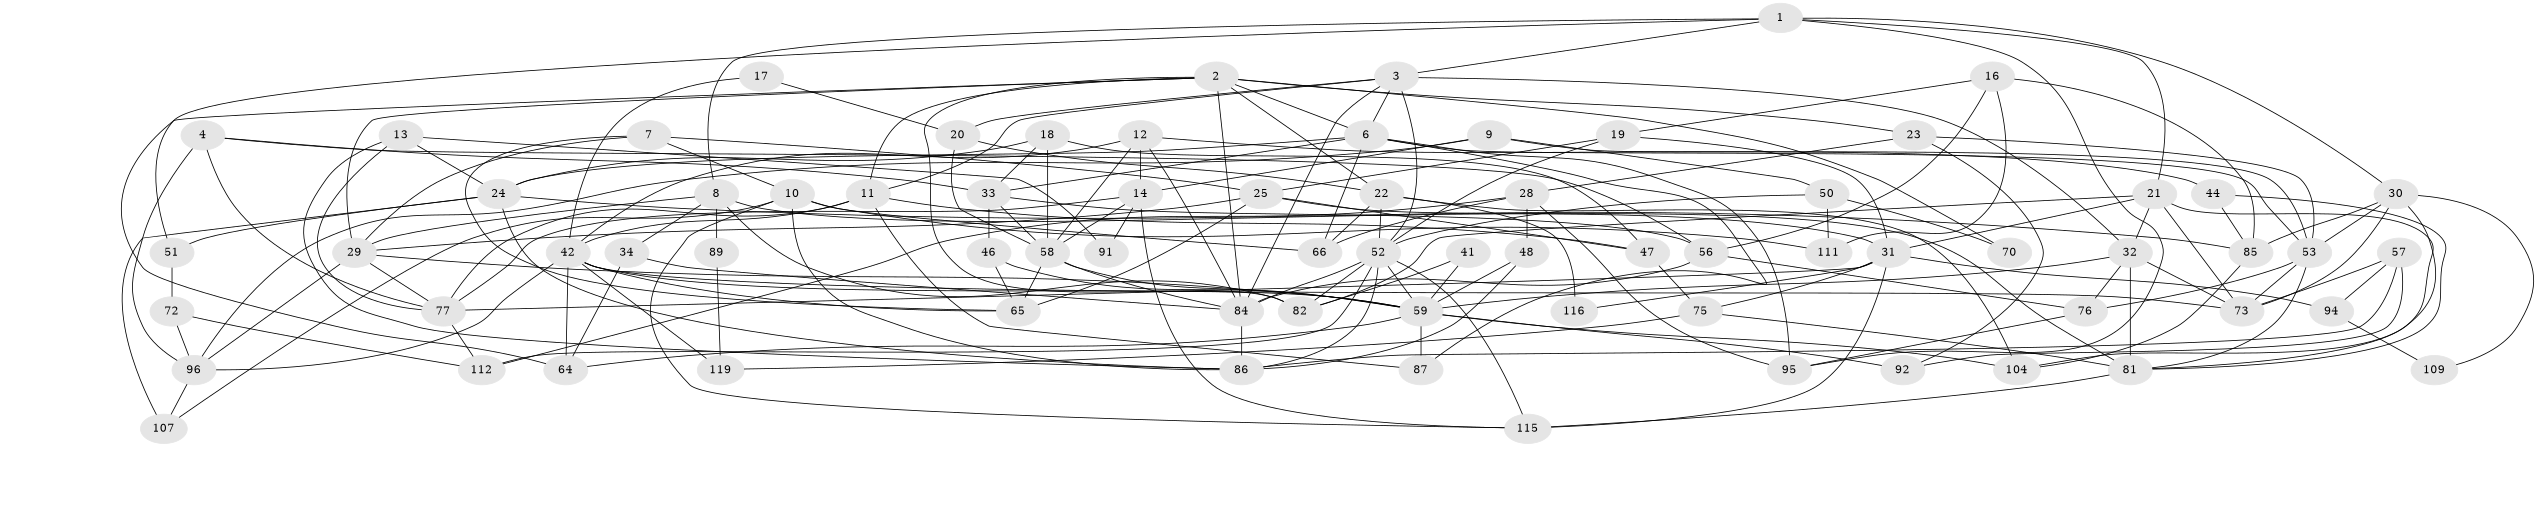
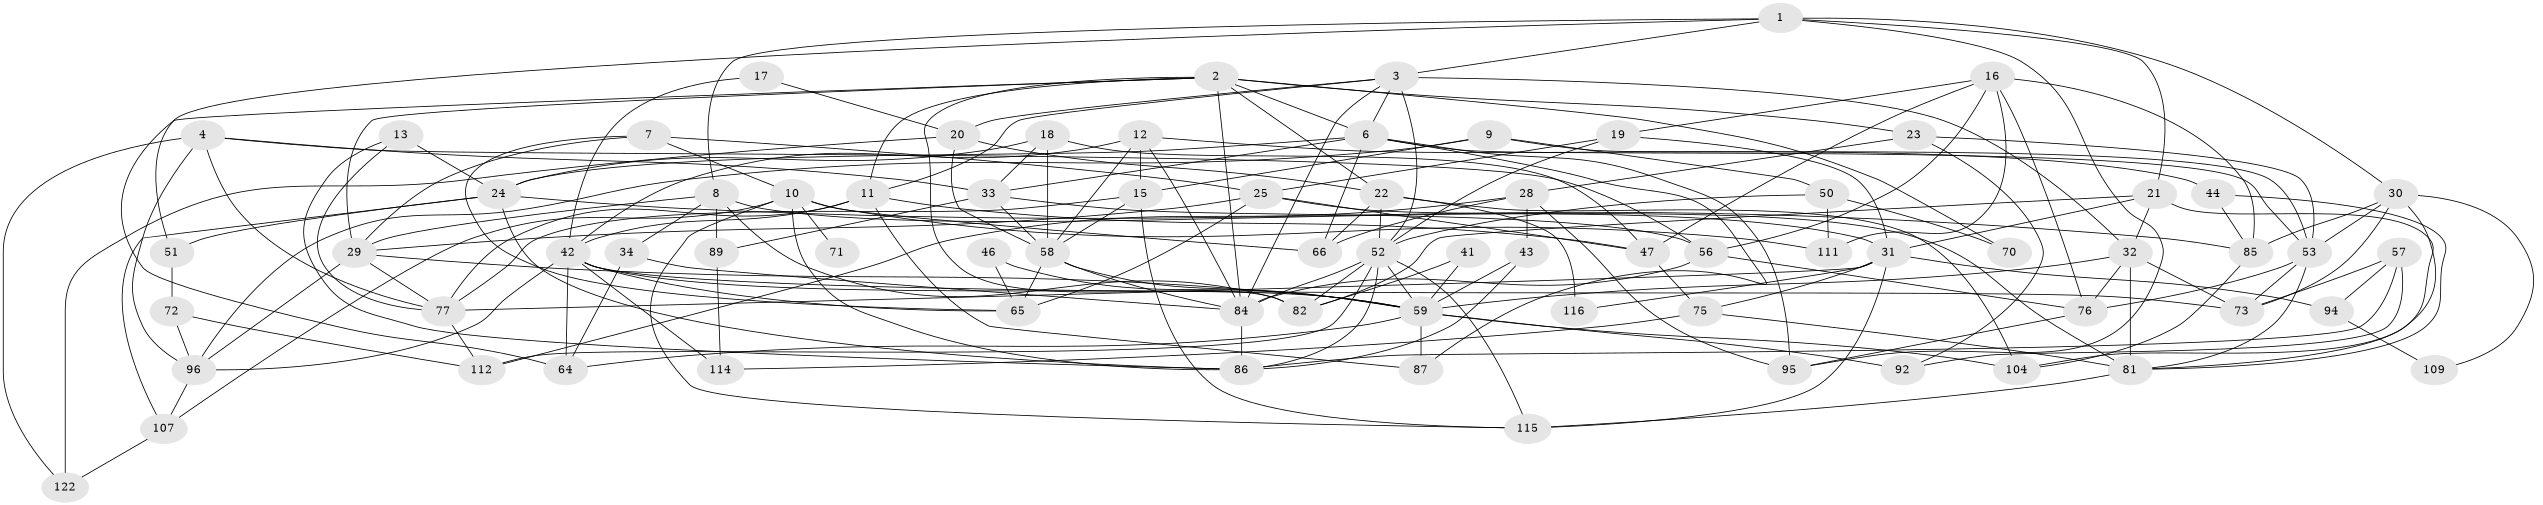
none -> (1800, 164)
none -> (2045, 192)
(1141, 194) -> (1141, 194)
(989, 223) -> (801, 234)
none -> (837, 253)
(1106, 253) -> none
(1527, 253) -> (1527, 253)
(2198, 253) -> none
(721, 370) -> (721, 370)
none -> (65, 488)
